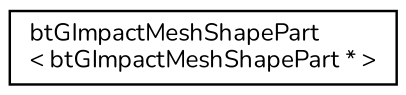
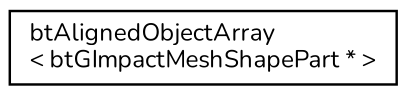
(203, 48) -> (203, 48)
